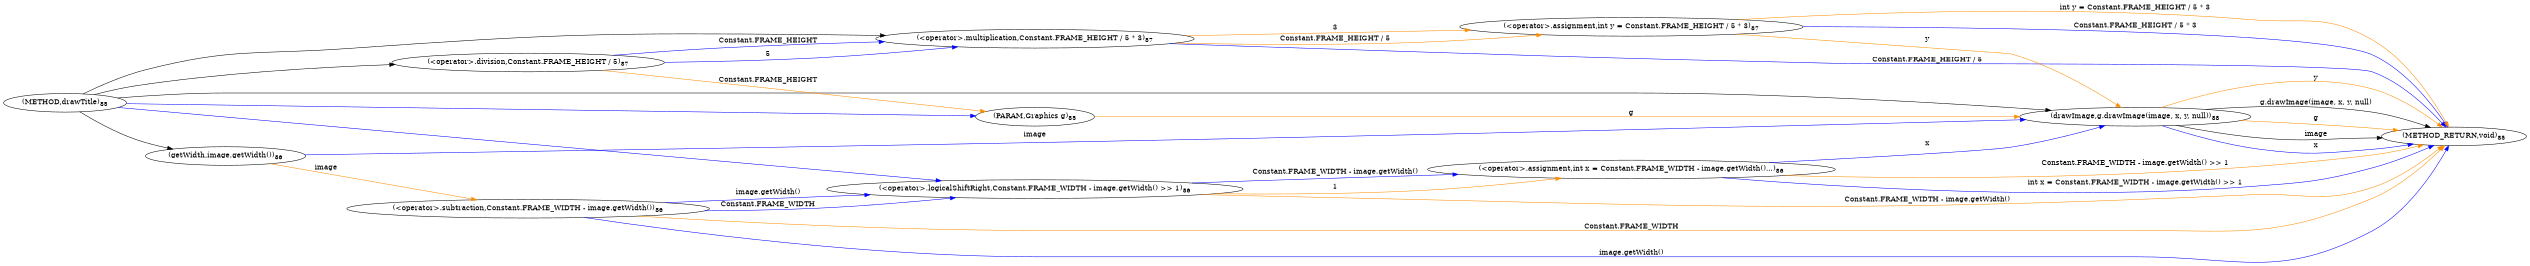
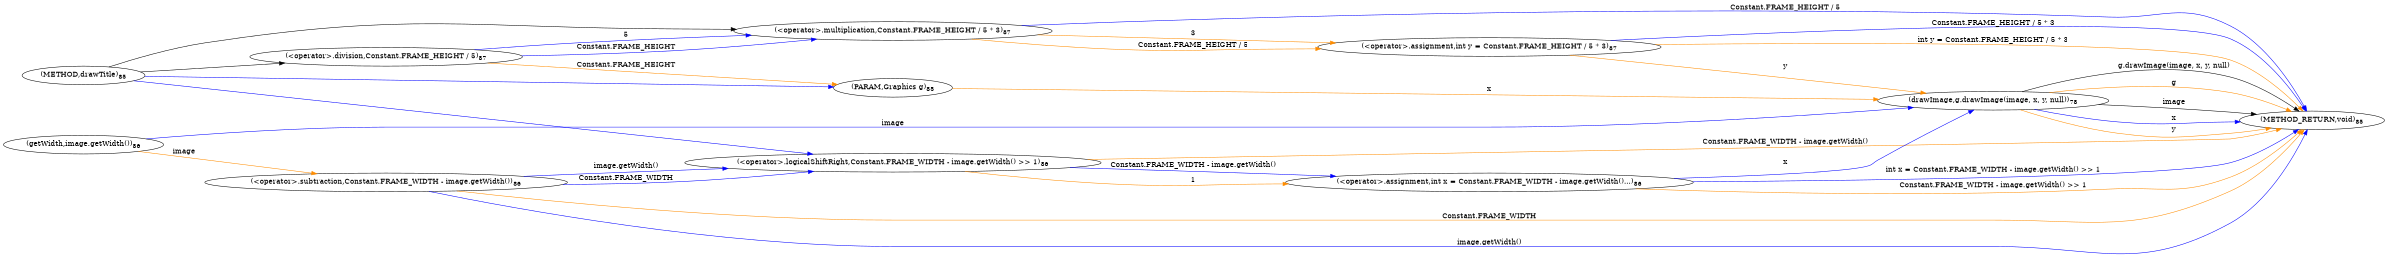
(1082, 93) -> none
(1631, 113) -> (1489, 89)
(2216, 116) -> (2074, 100)
(122, 134) -> none
